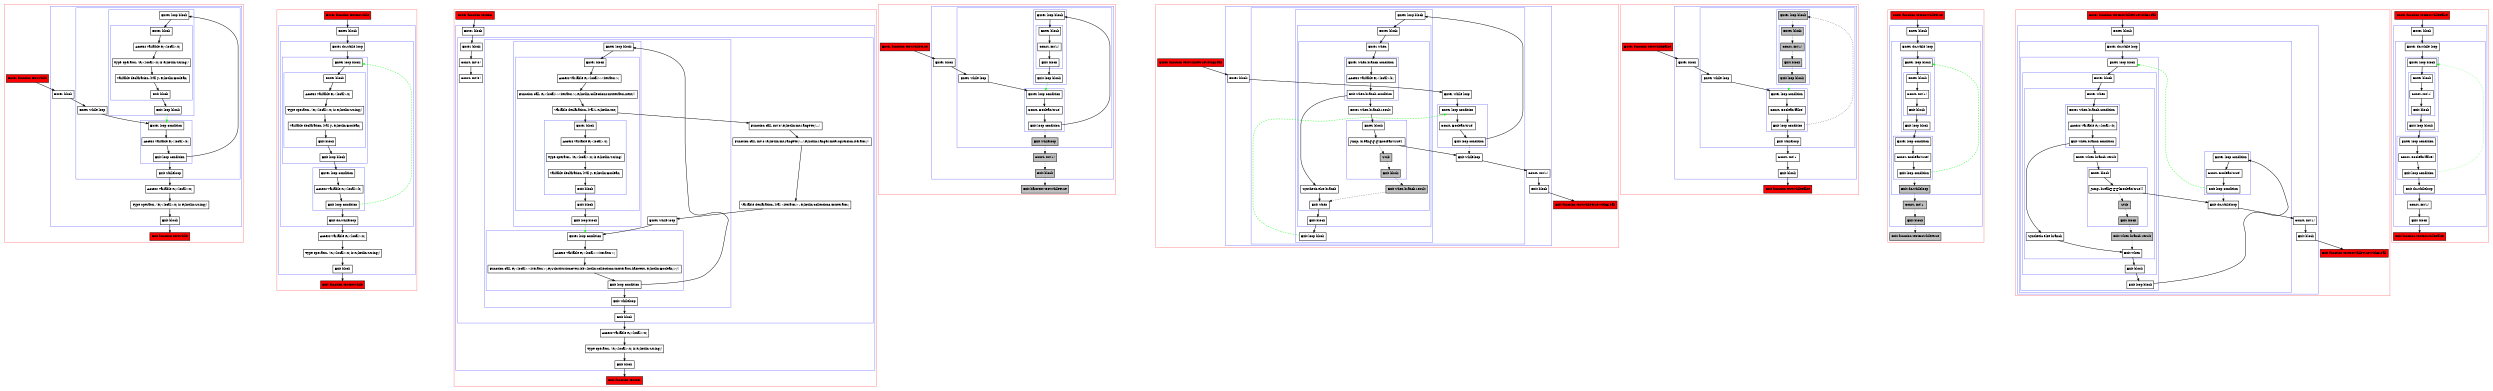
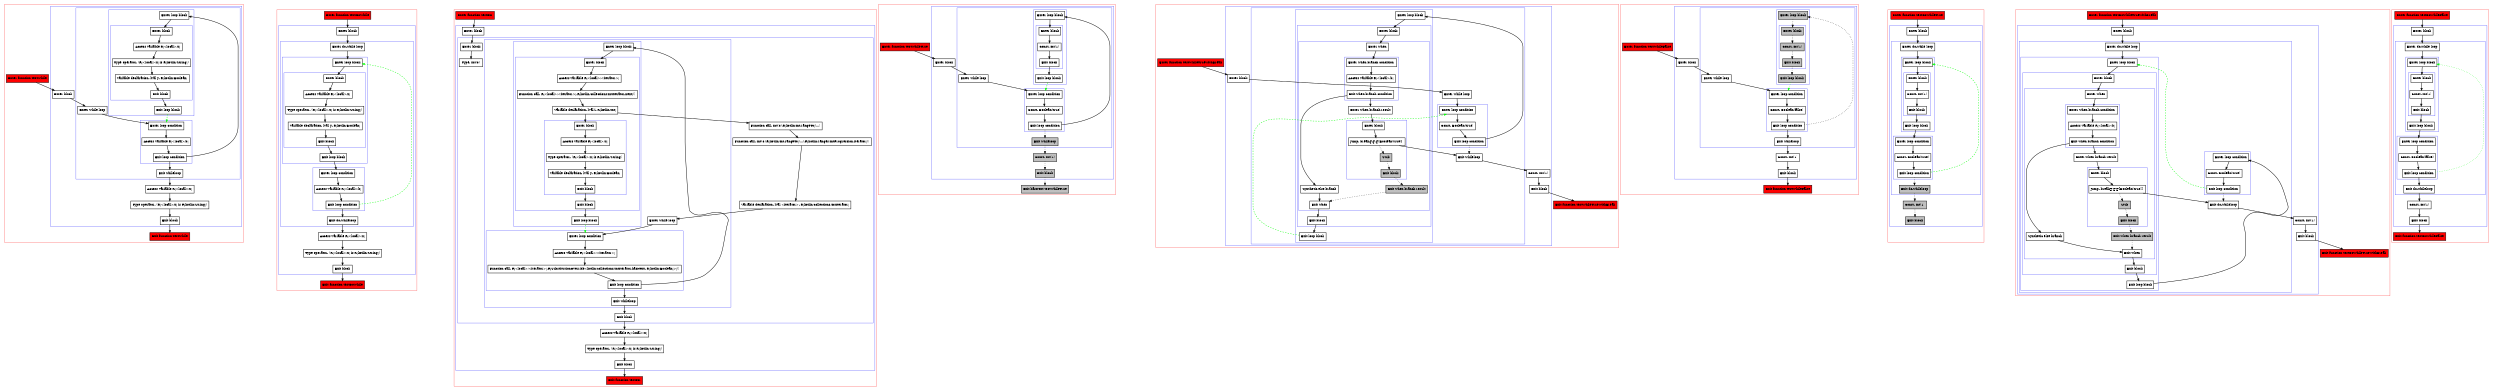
(471, 63) -> (471, 63)
(471, 79) -> none
(1915, 237) -> none
